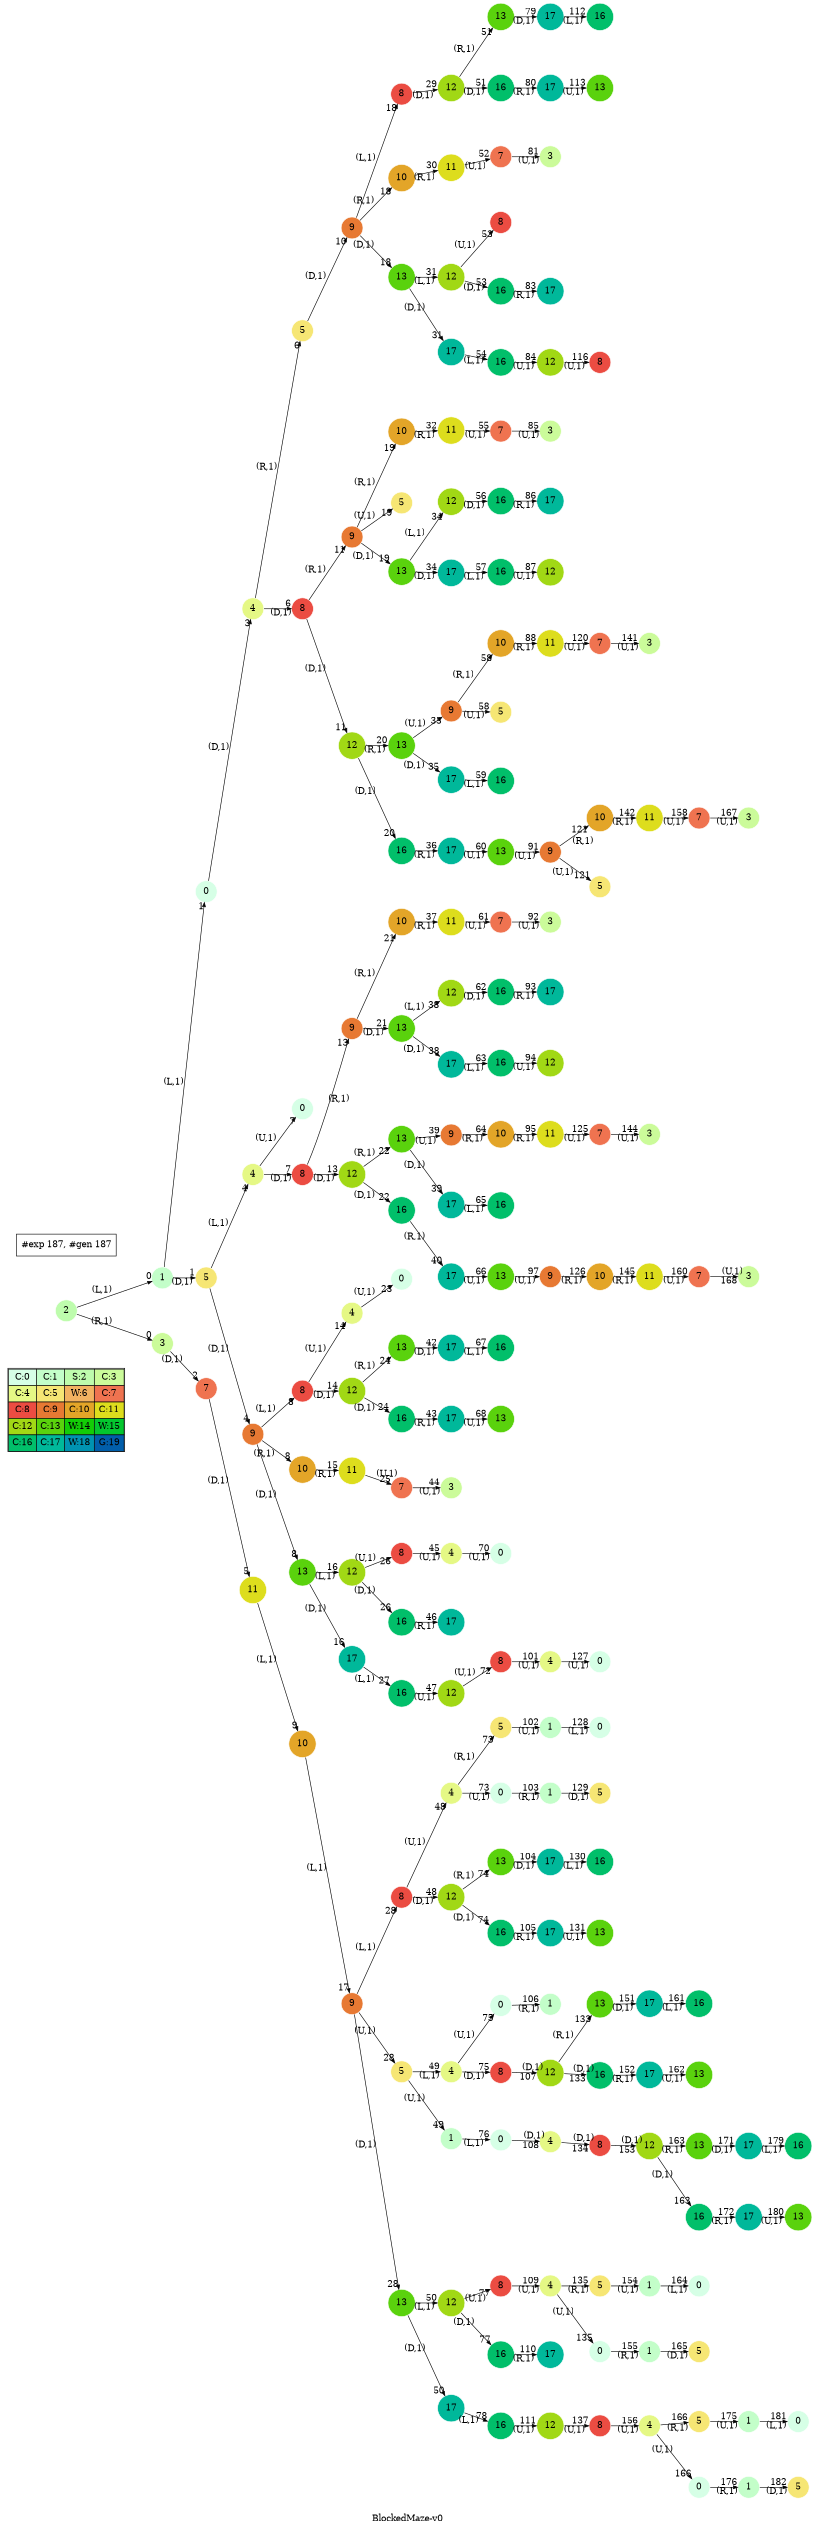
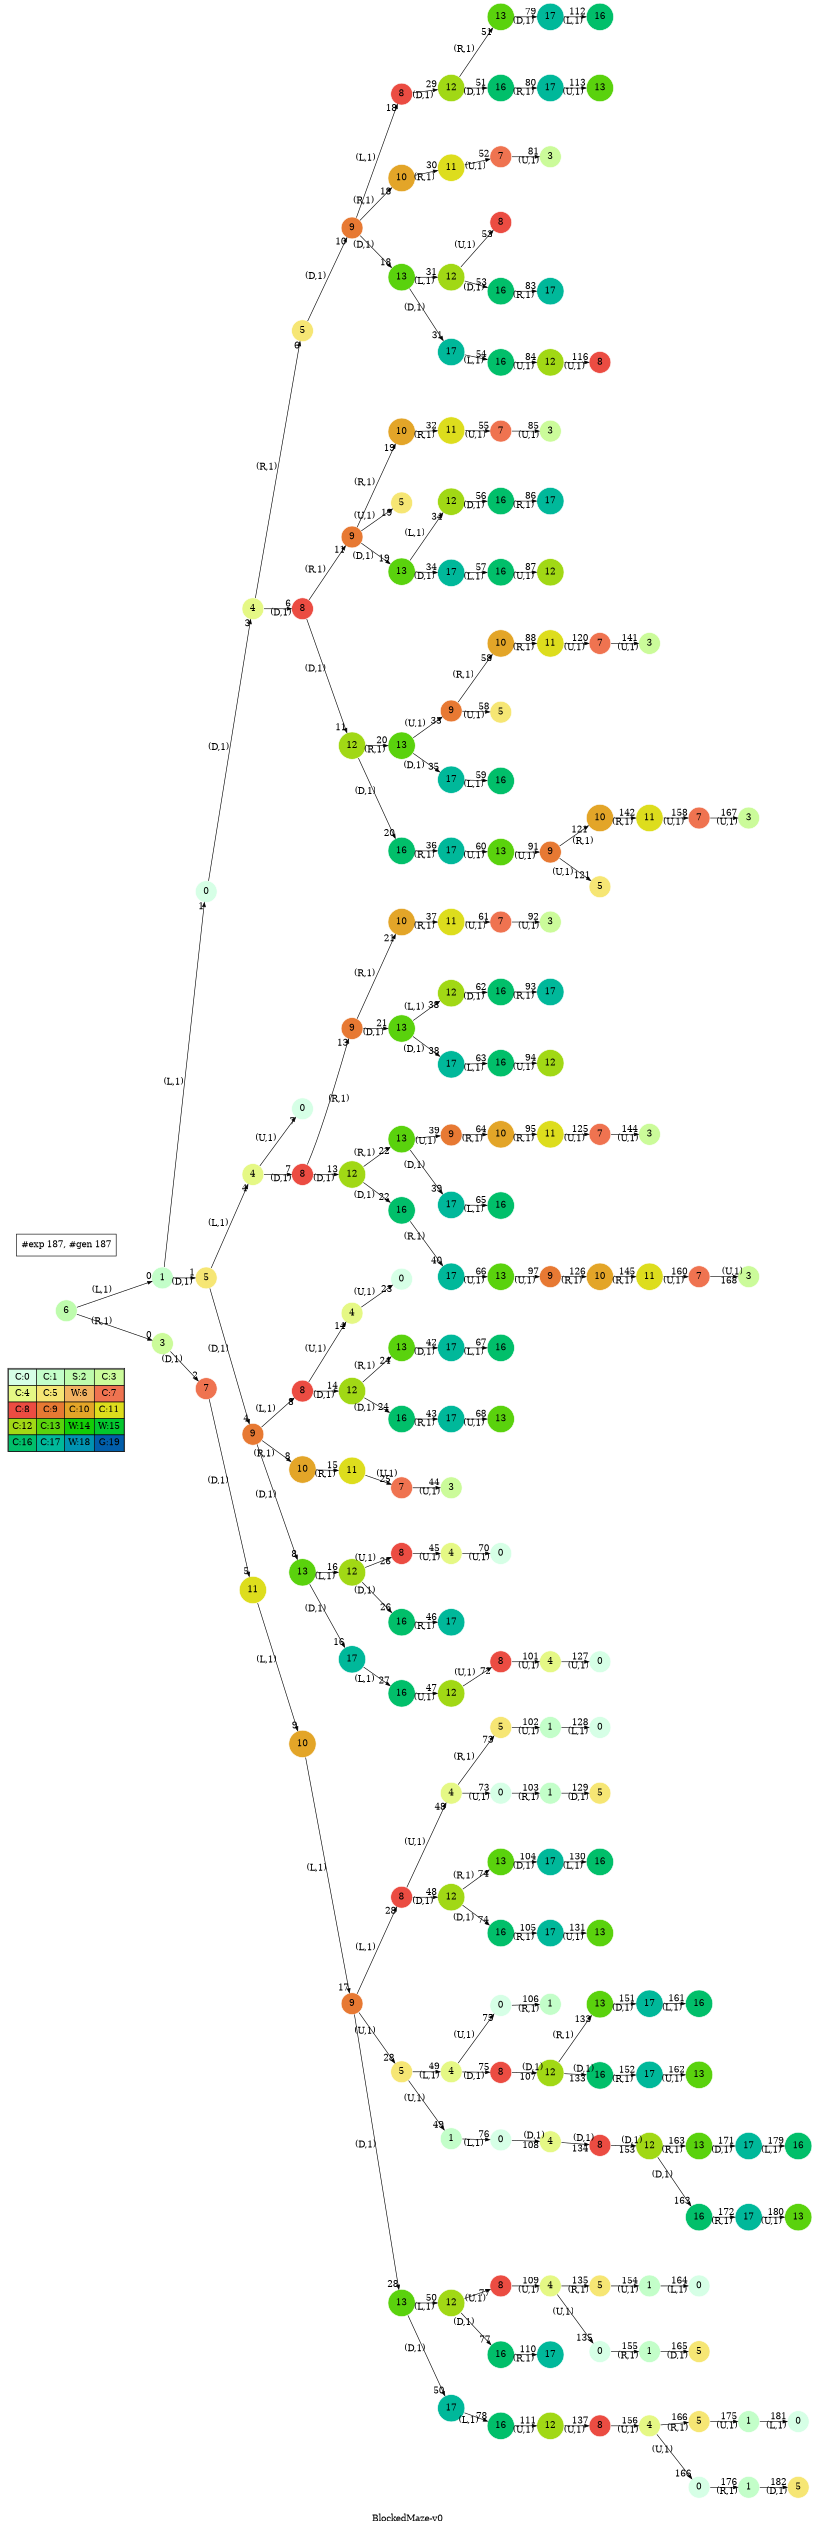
(66, 1311) -> (66, 1311)
